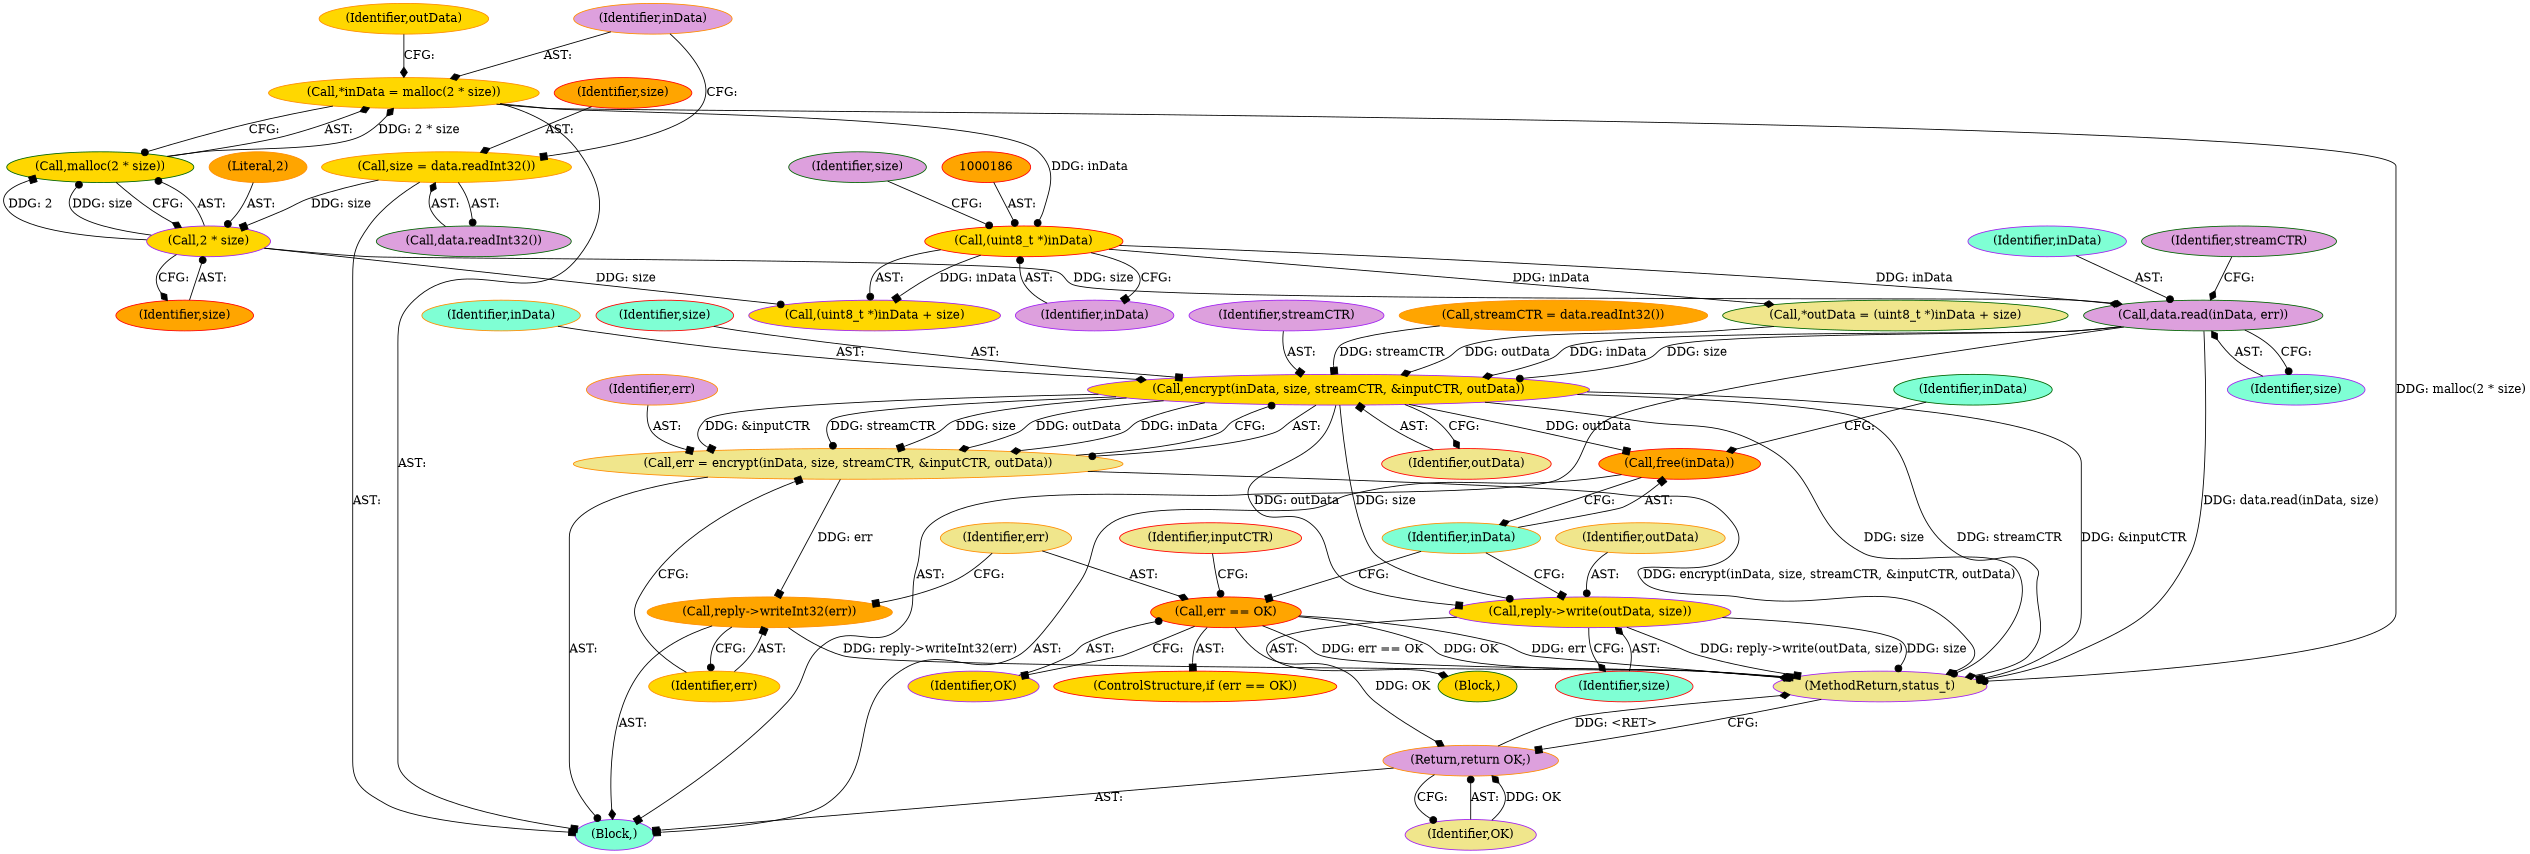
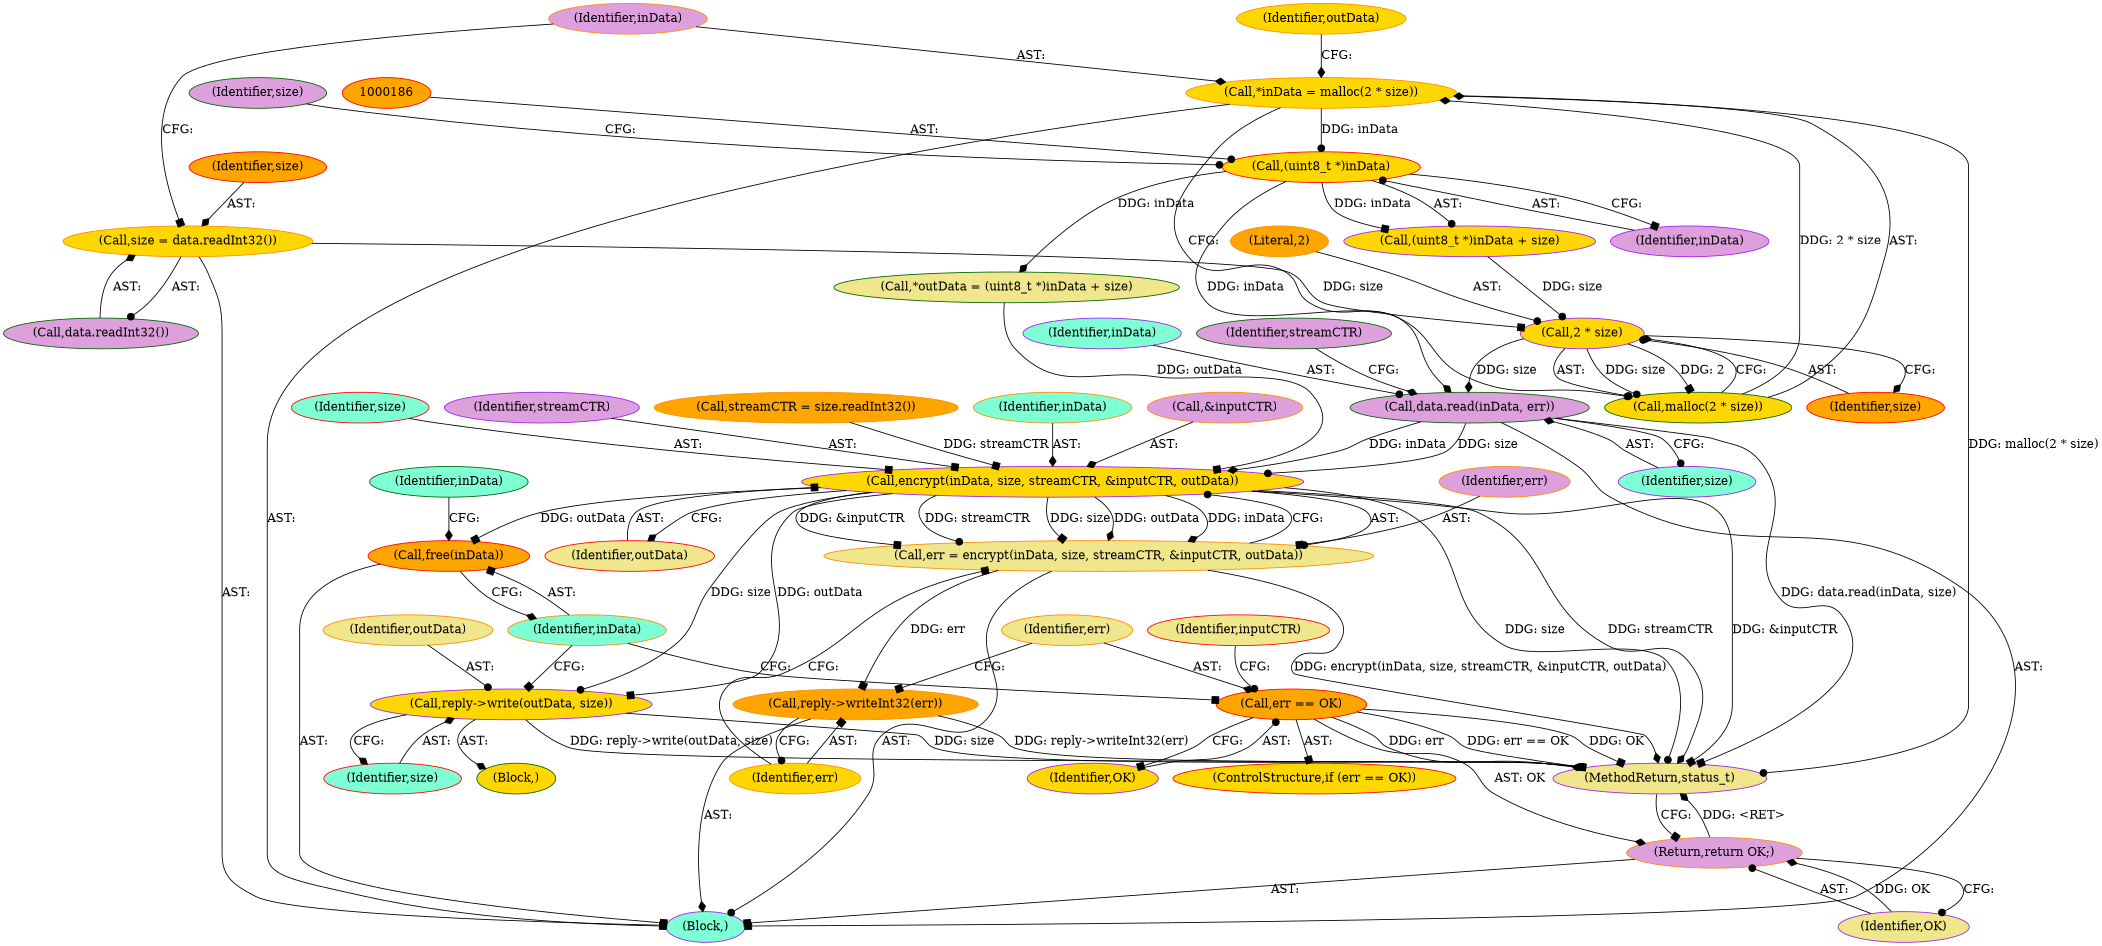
(521, 276) -> (1524, 286)
(1553, 316) -> (806, 408)
(1589, 333) -> (1210, 377)
none -> (1225, 408)
(1403, 686) -> (1520, 779)
